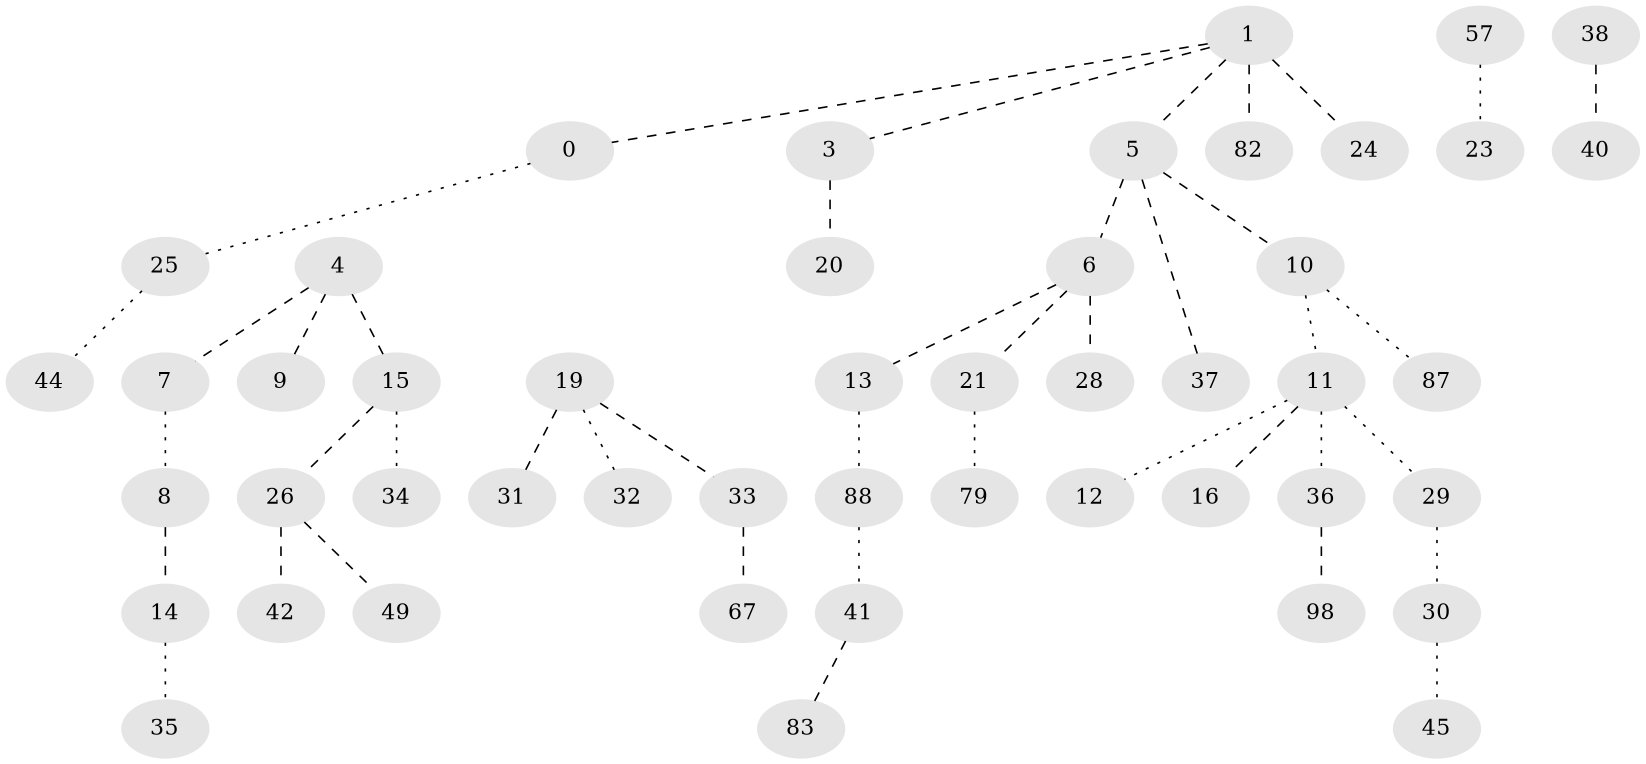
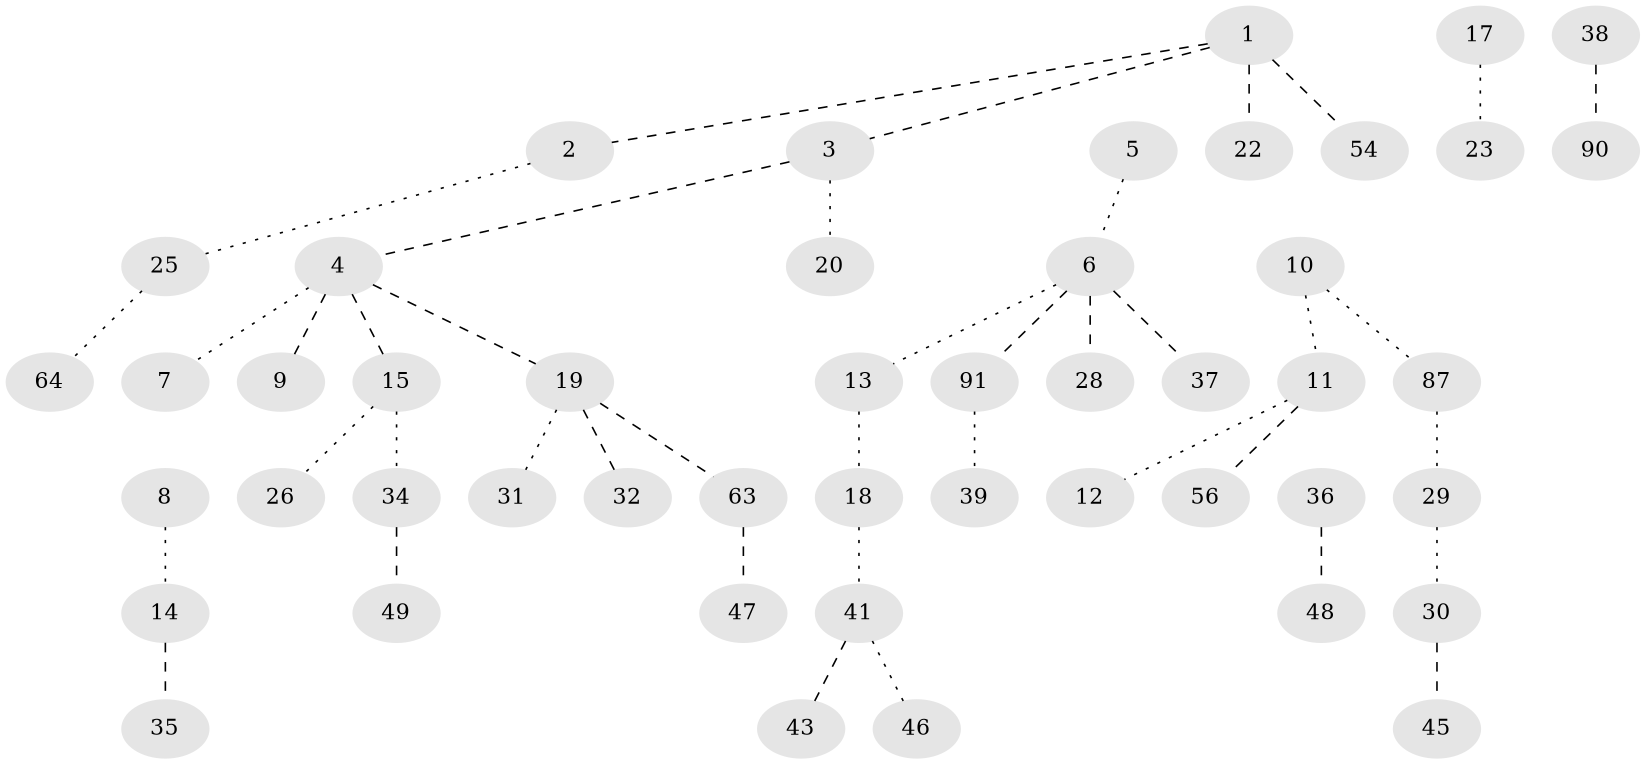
(1480, 35) -> (1480, 35)
(1192, 93) -> none
(570, 151) -> (570, 151)
(1249, 151) -> (1249, 151)
(1365, 151) -> (1365, 151)
(1596, 151) -> (1596, 151)
(1112, 208) -> (1112, 208)
none -> (584, 209)
(830, 209) -> (830, 209)
(1217, 209) -> none
(1170, 267) -> (1148, 324)
(252, 324) -> (252, 324)
none -> (454, 324)
(975, 324) -> (975, 324)
(50, 382) -> (50, 382)
(975, 382) -> (975, 382)
(165, 440) -> none
(339, 440) -> (339, 440)
(541, 440) -> (541, 440)
(599, 440) -> (599, 440)
(1321, 440) -> none
(1379, 440) -> (1437, 440)
(743, 498) -> (743, 498)
(859, 498) -> (859, 498)
(975, 498) -> (975, 498)
(1206, 498) -> (1206, 498)
(339, 555) -> (397, 556)
(165, 556) -> (165, 556)
(281, 613) -> none
(743, 613) -> (743, 613)
(1321, 613) -> (1321, 613)
(165, 671) -> (165, 671)
(1437, 671) -> (1437, 671)
(801, 729) -> (801, 729)
none -> (917, 729)
